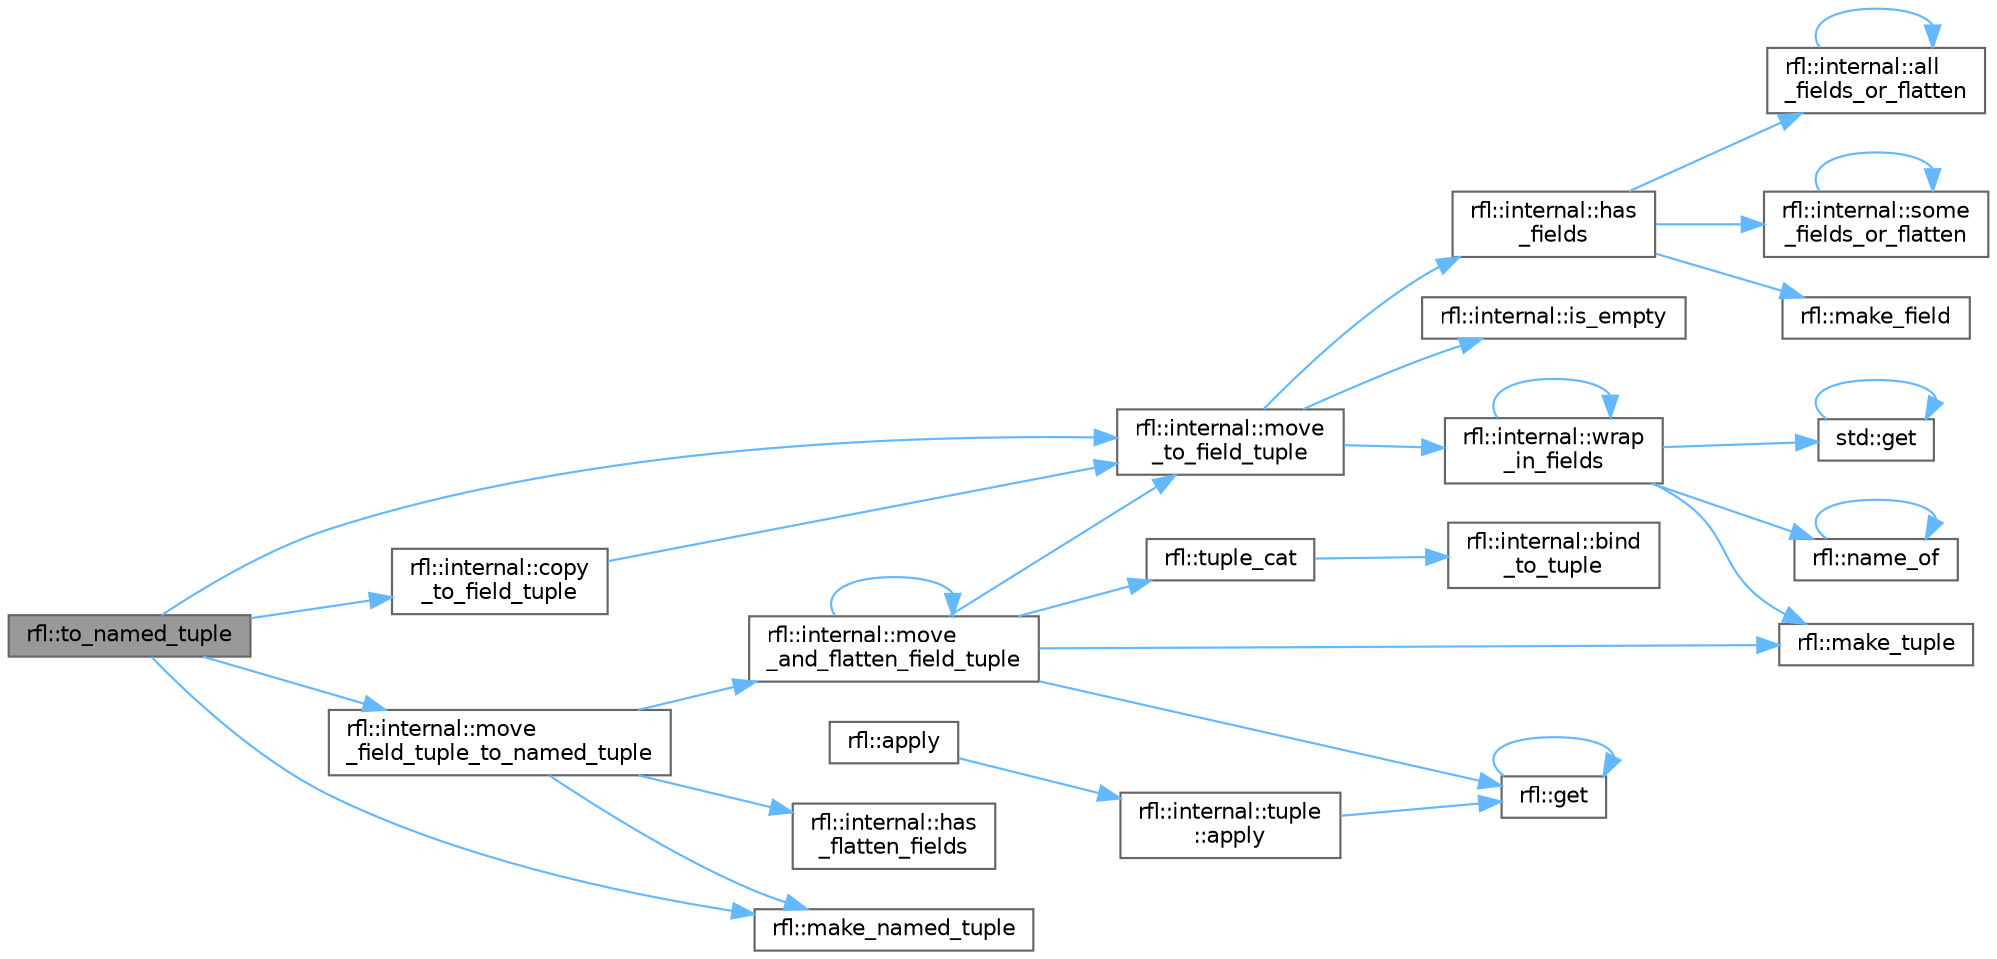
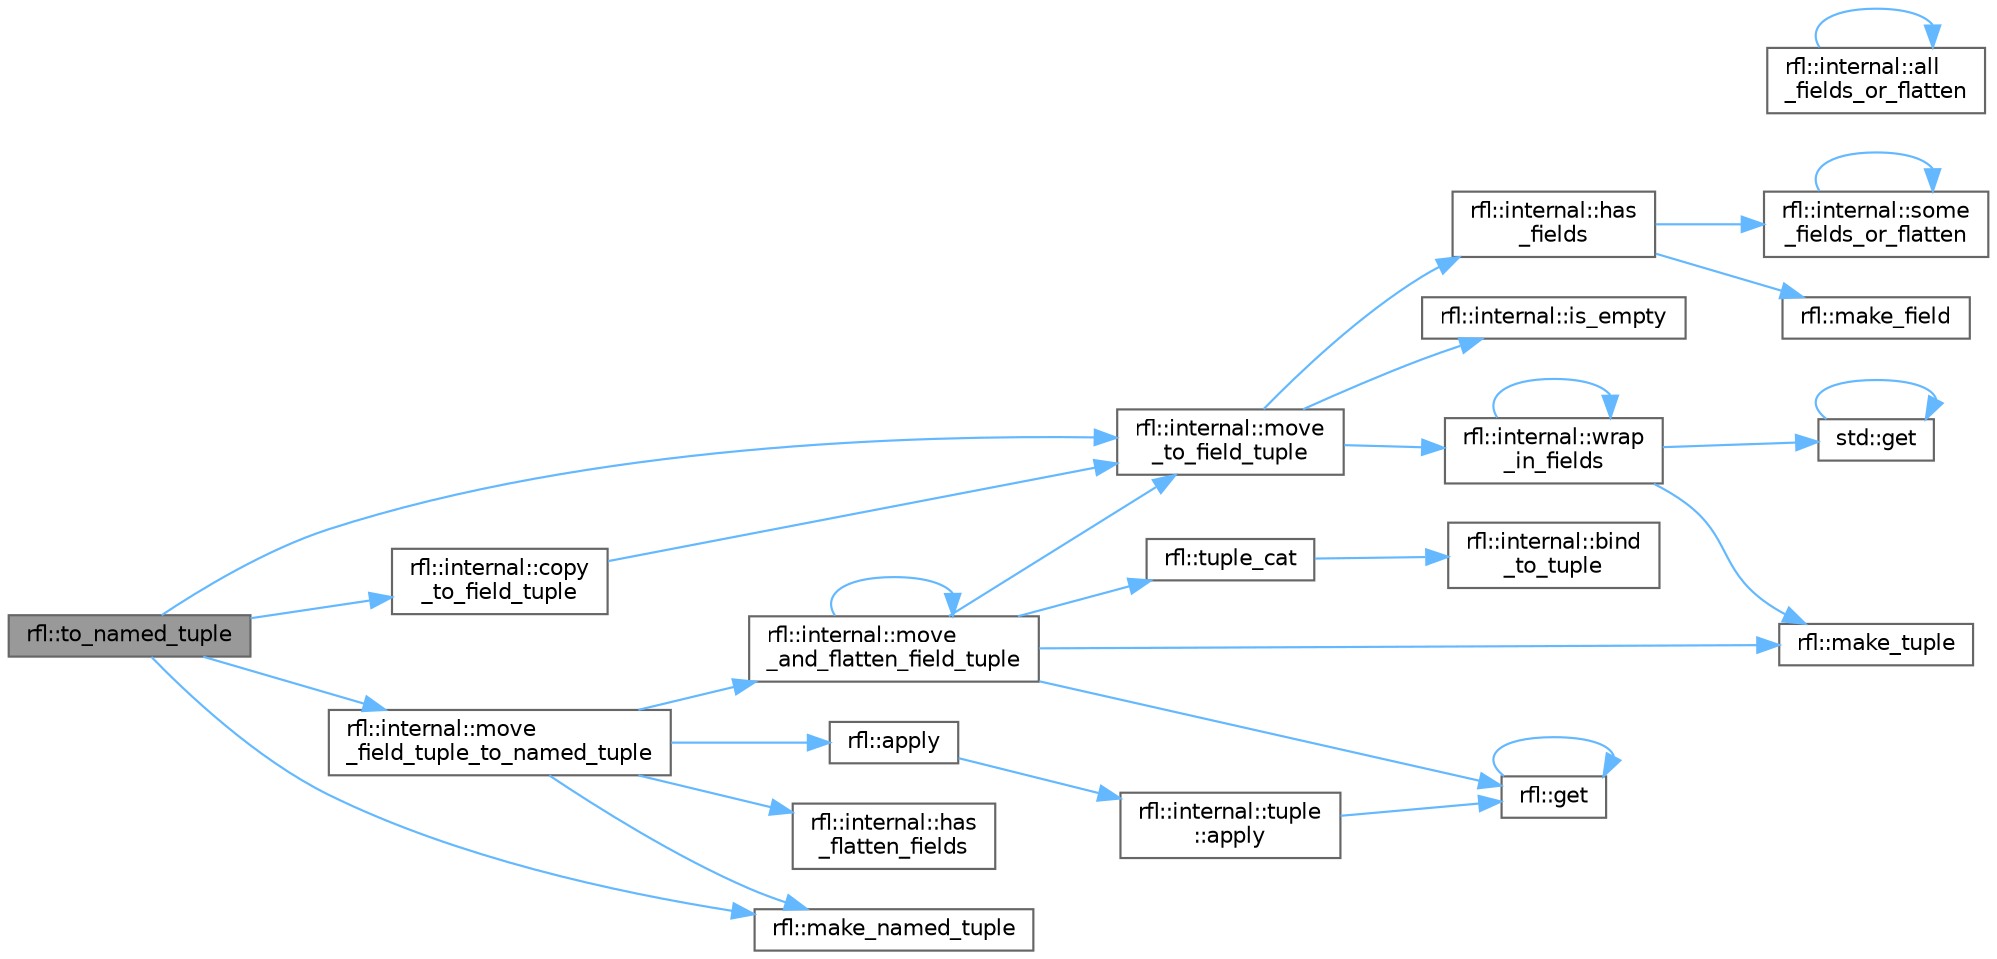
(1705, 157) -> none
(1876, 560) -> none
none -> (739, 743)
